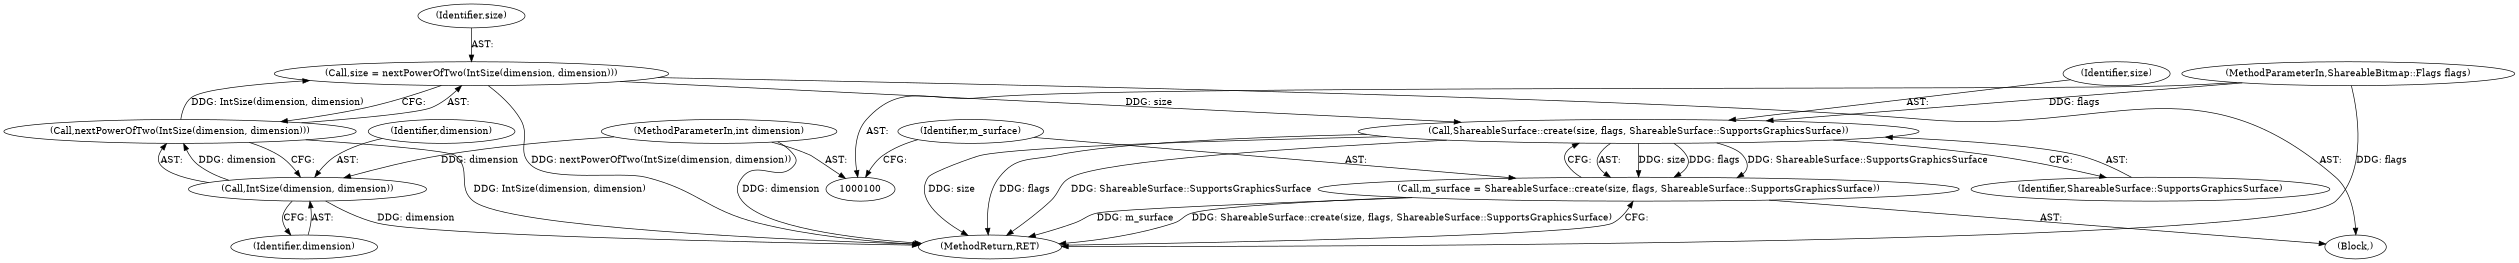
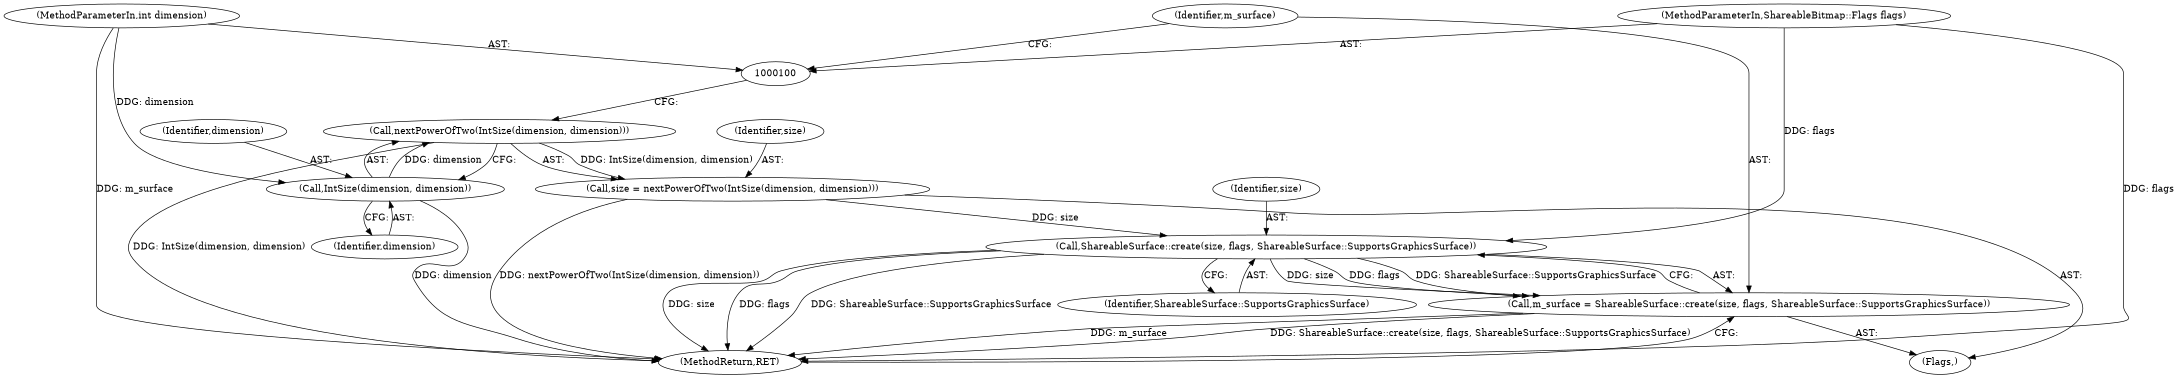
(365, 108) -> (653, 99)
(781, 189) -> (135, 189)
(2356, 247) -> (1940, 362)
